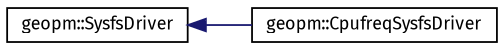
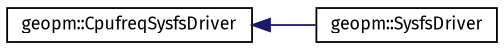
(229, 25) -> (293, 25)
